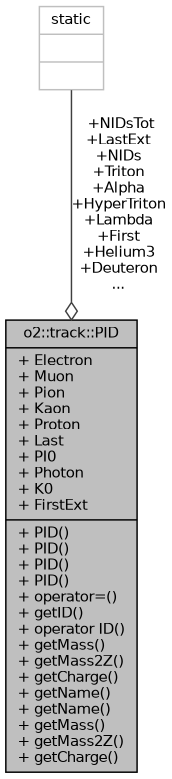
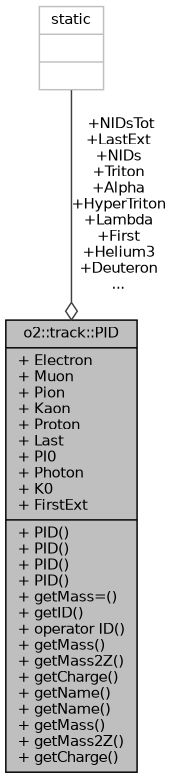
(68, 597) -> (68, 597)
